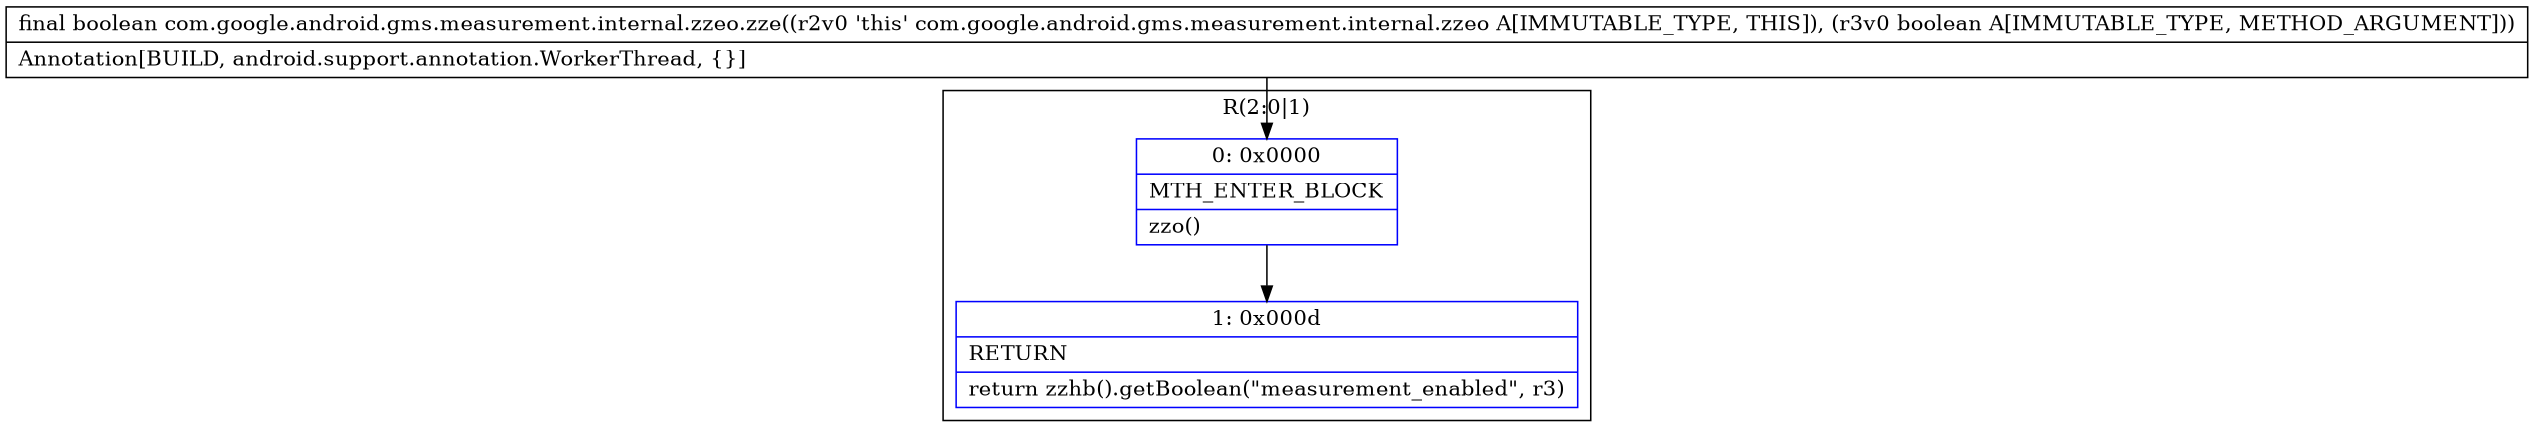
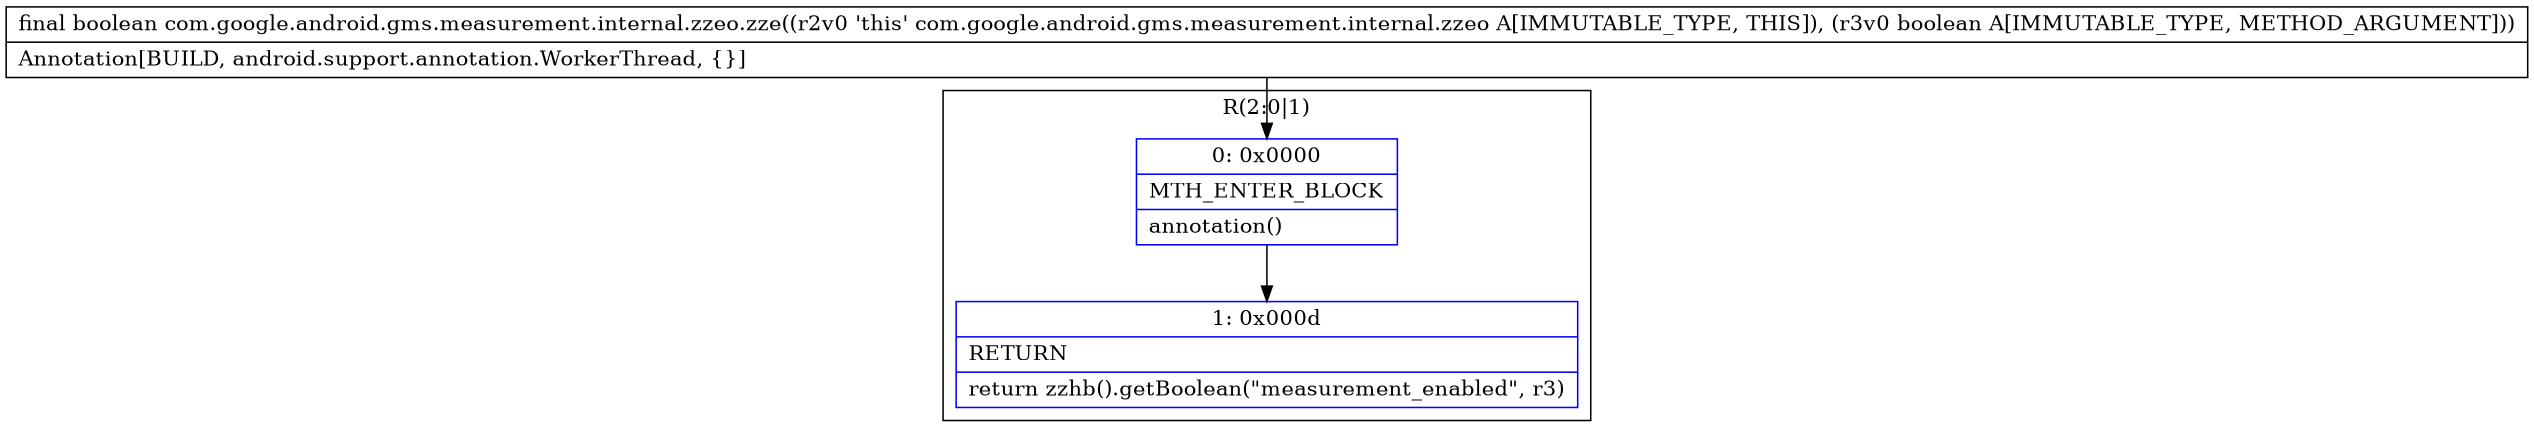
(1175, 226) -> (1216, 226)
